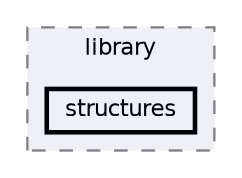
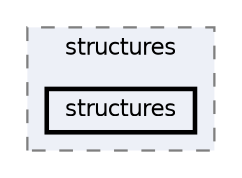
(121, 49) -> (121, 49)
